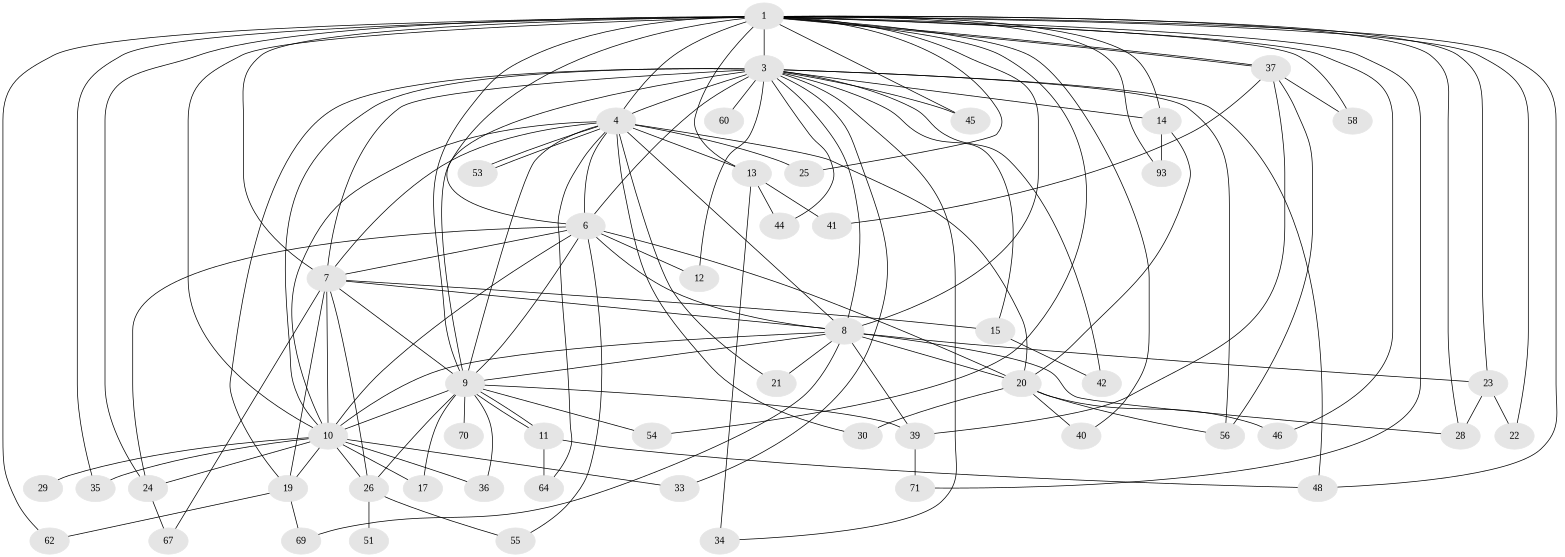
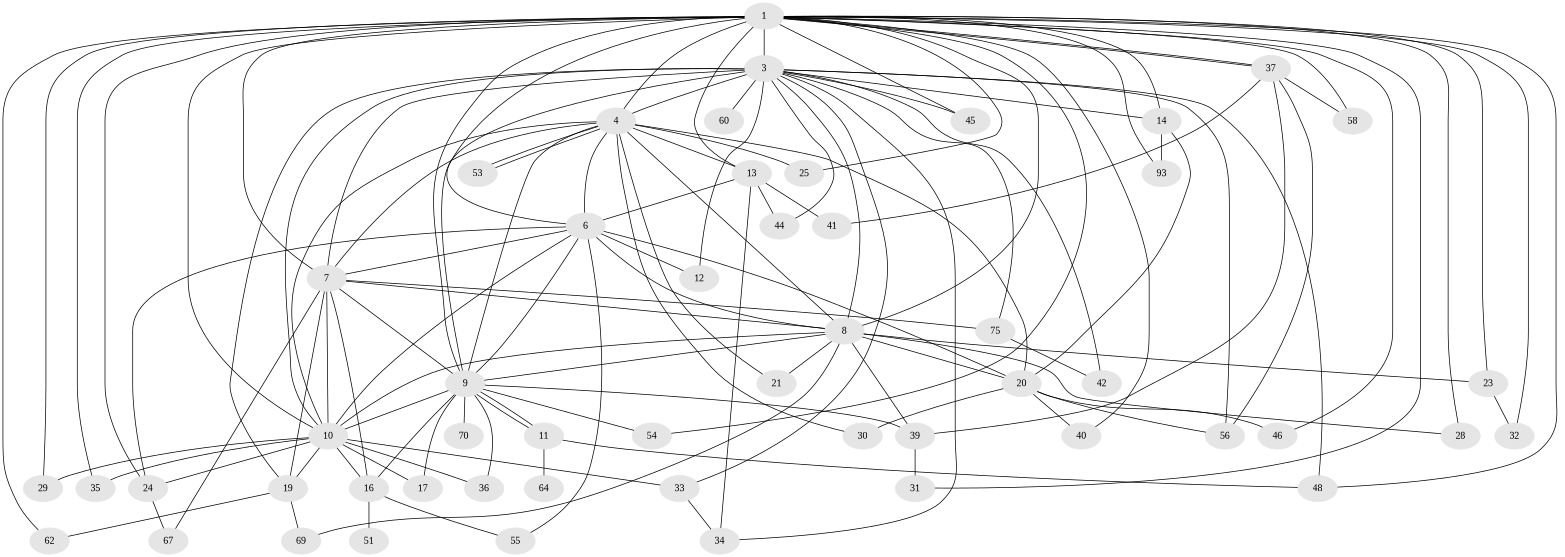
none -> (115, 47)
(657, 144) -> (669, 200)
(563, 309) -> none
(995, 331) -> (995, 331)
(1474, 410) -> none
(1514, 436) -> (1514, 436)
(369, 489) -> (369, 489)
(915, 489) -> (915, 489)
none -> (700, 515)
